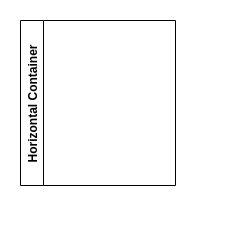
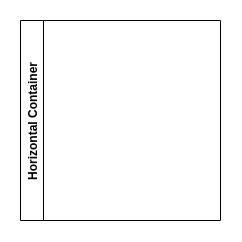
(98, 103) -> (121, 121)
